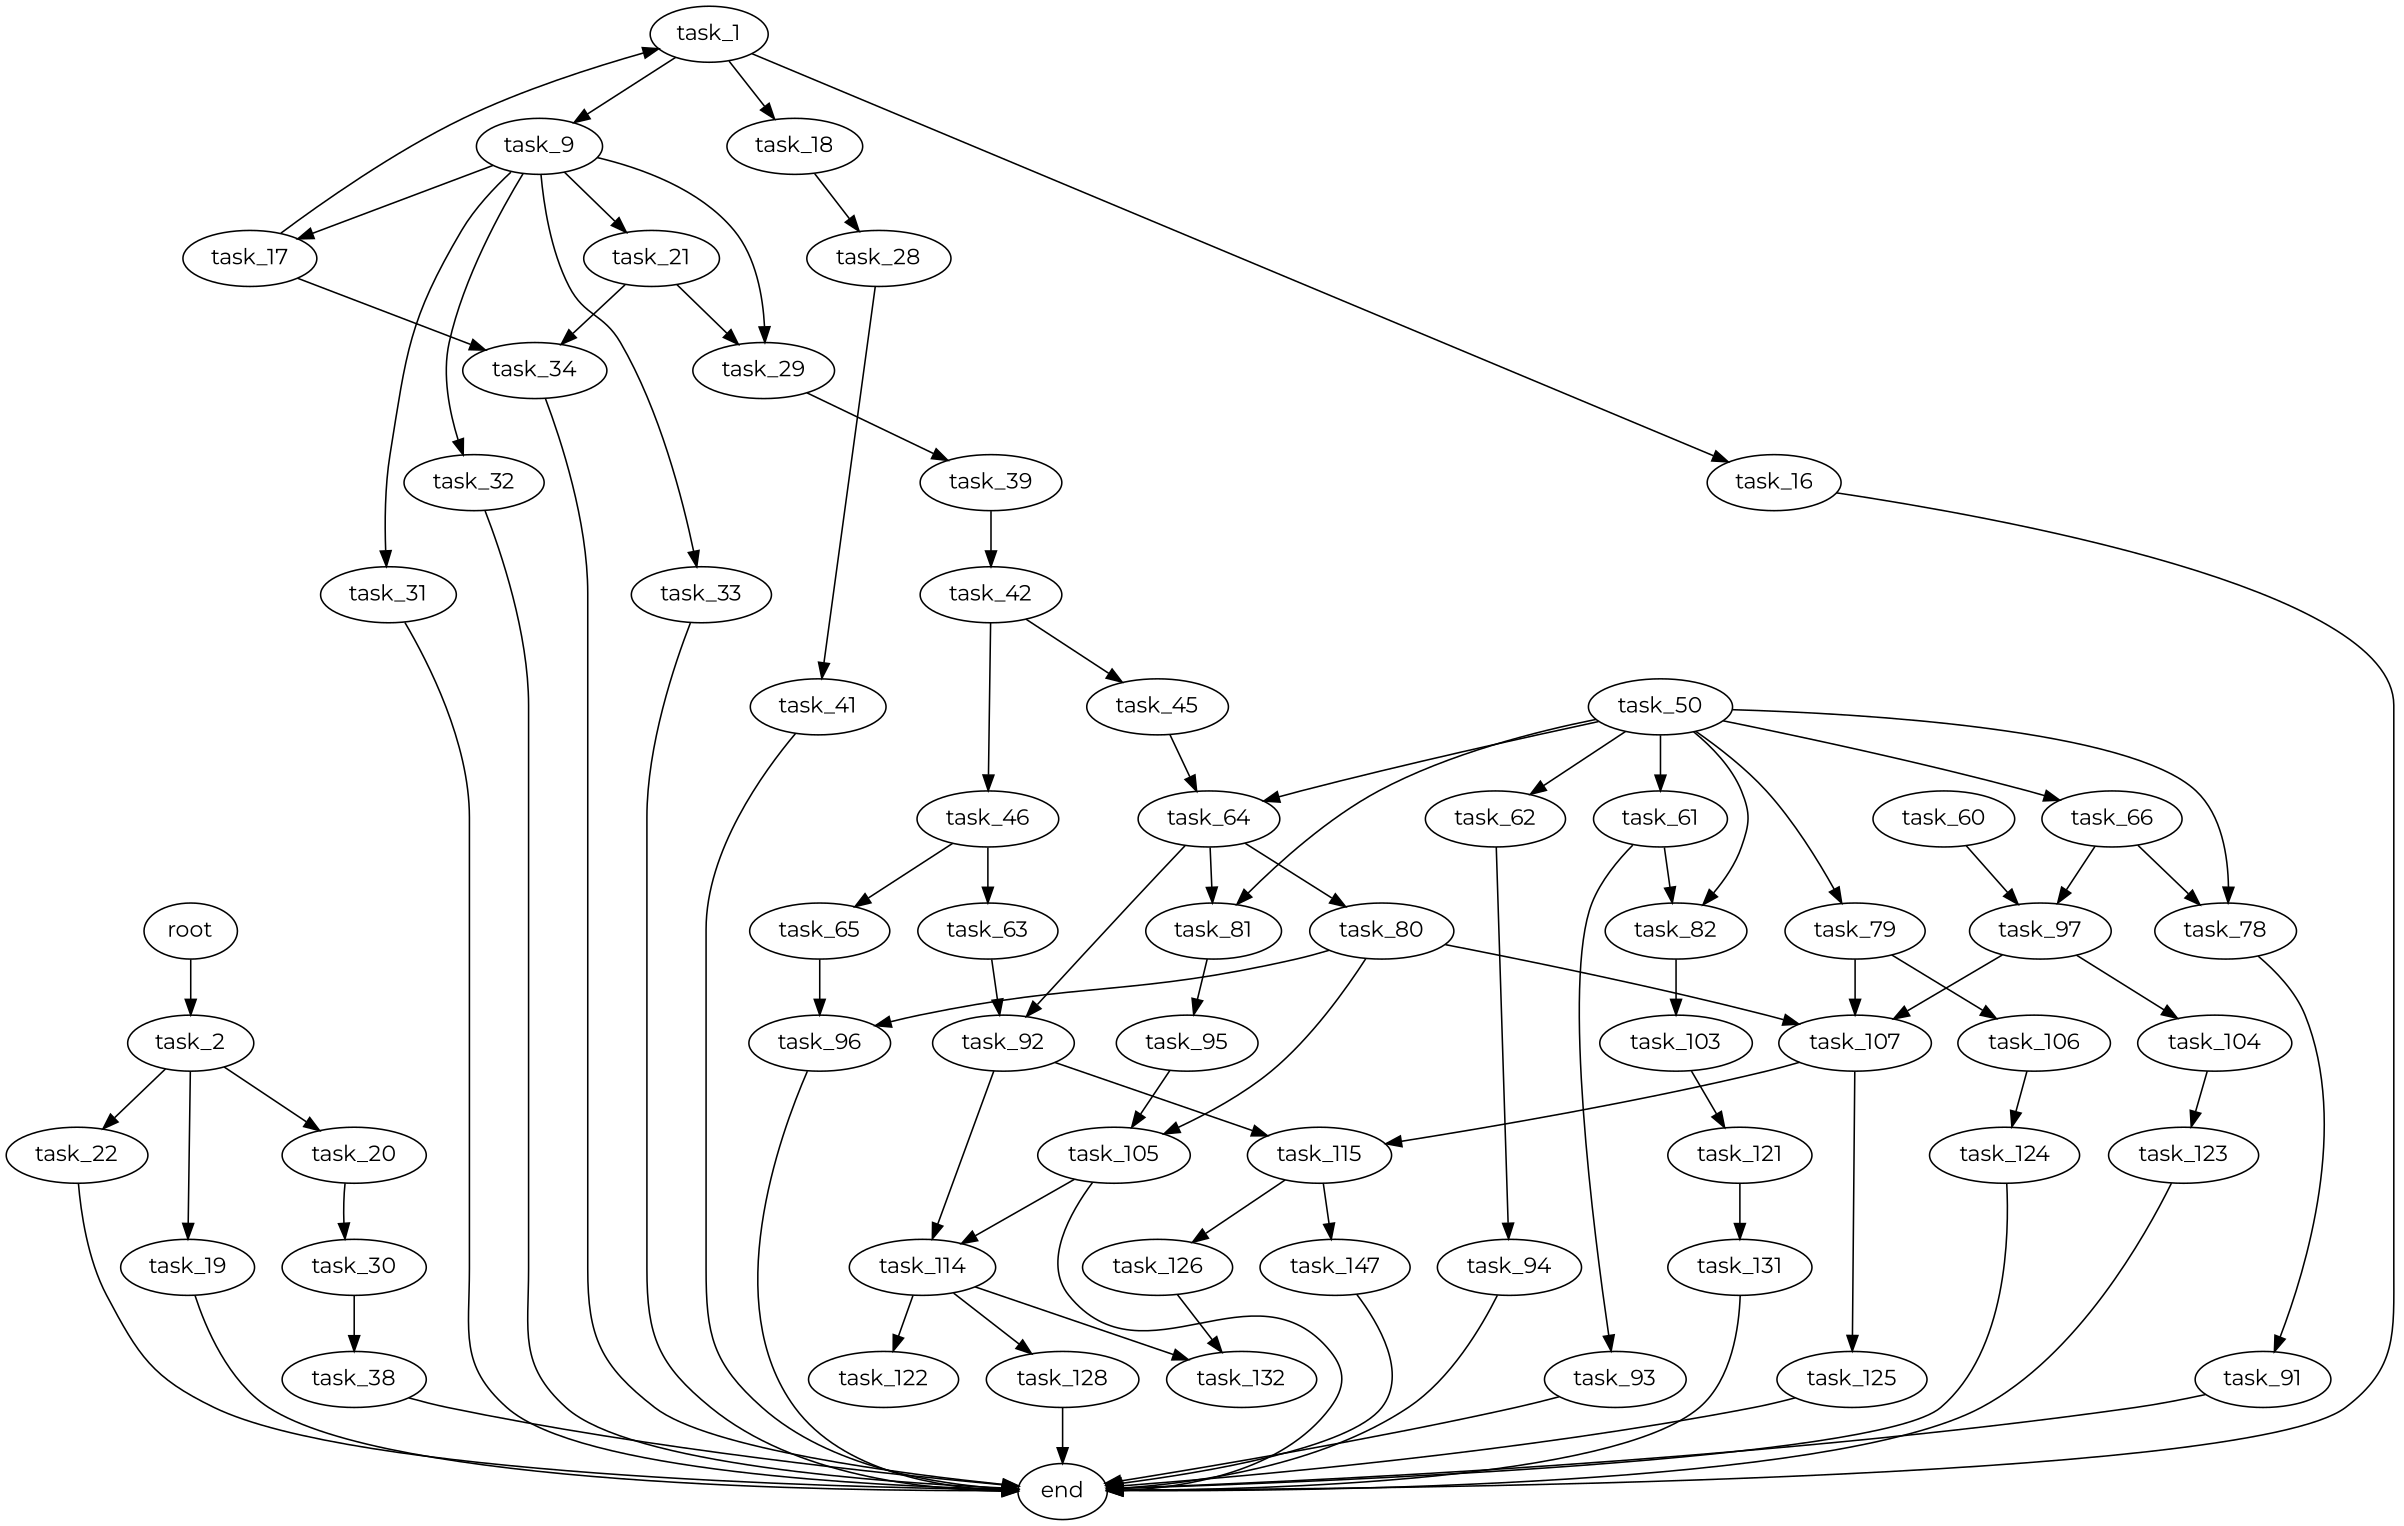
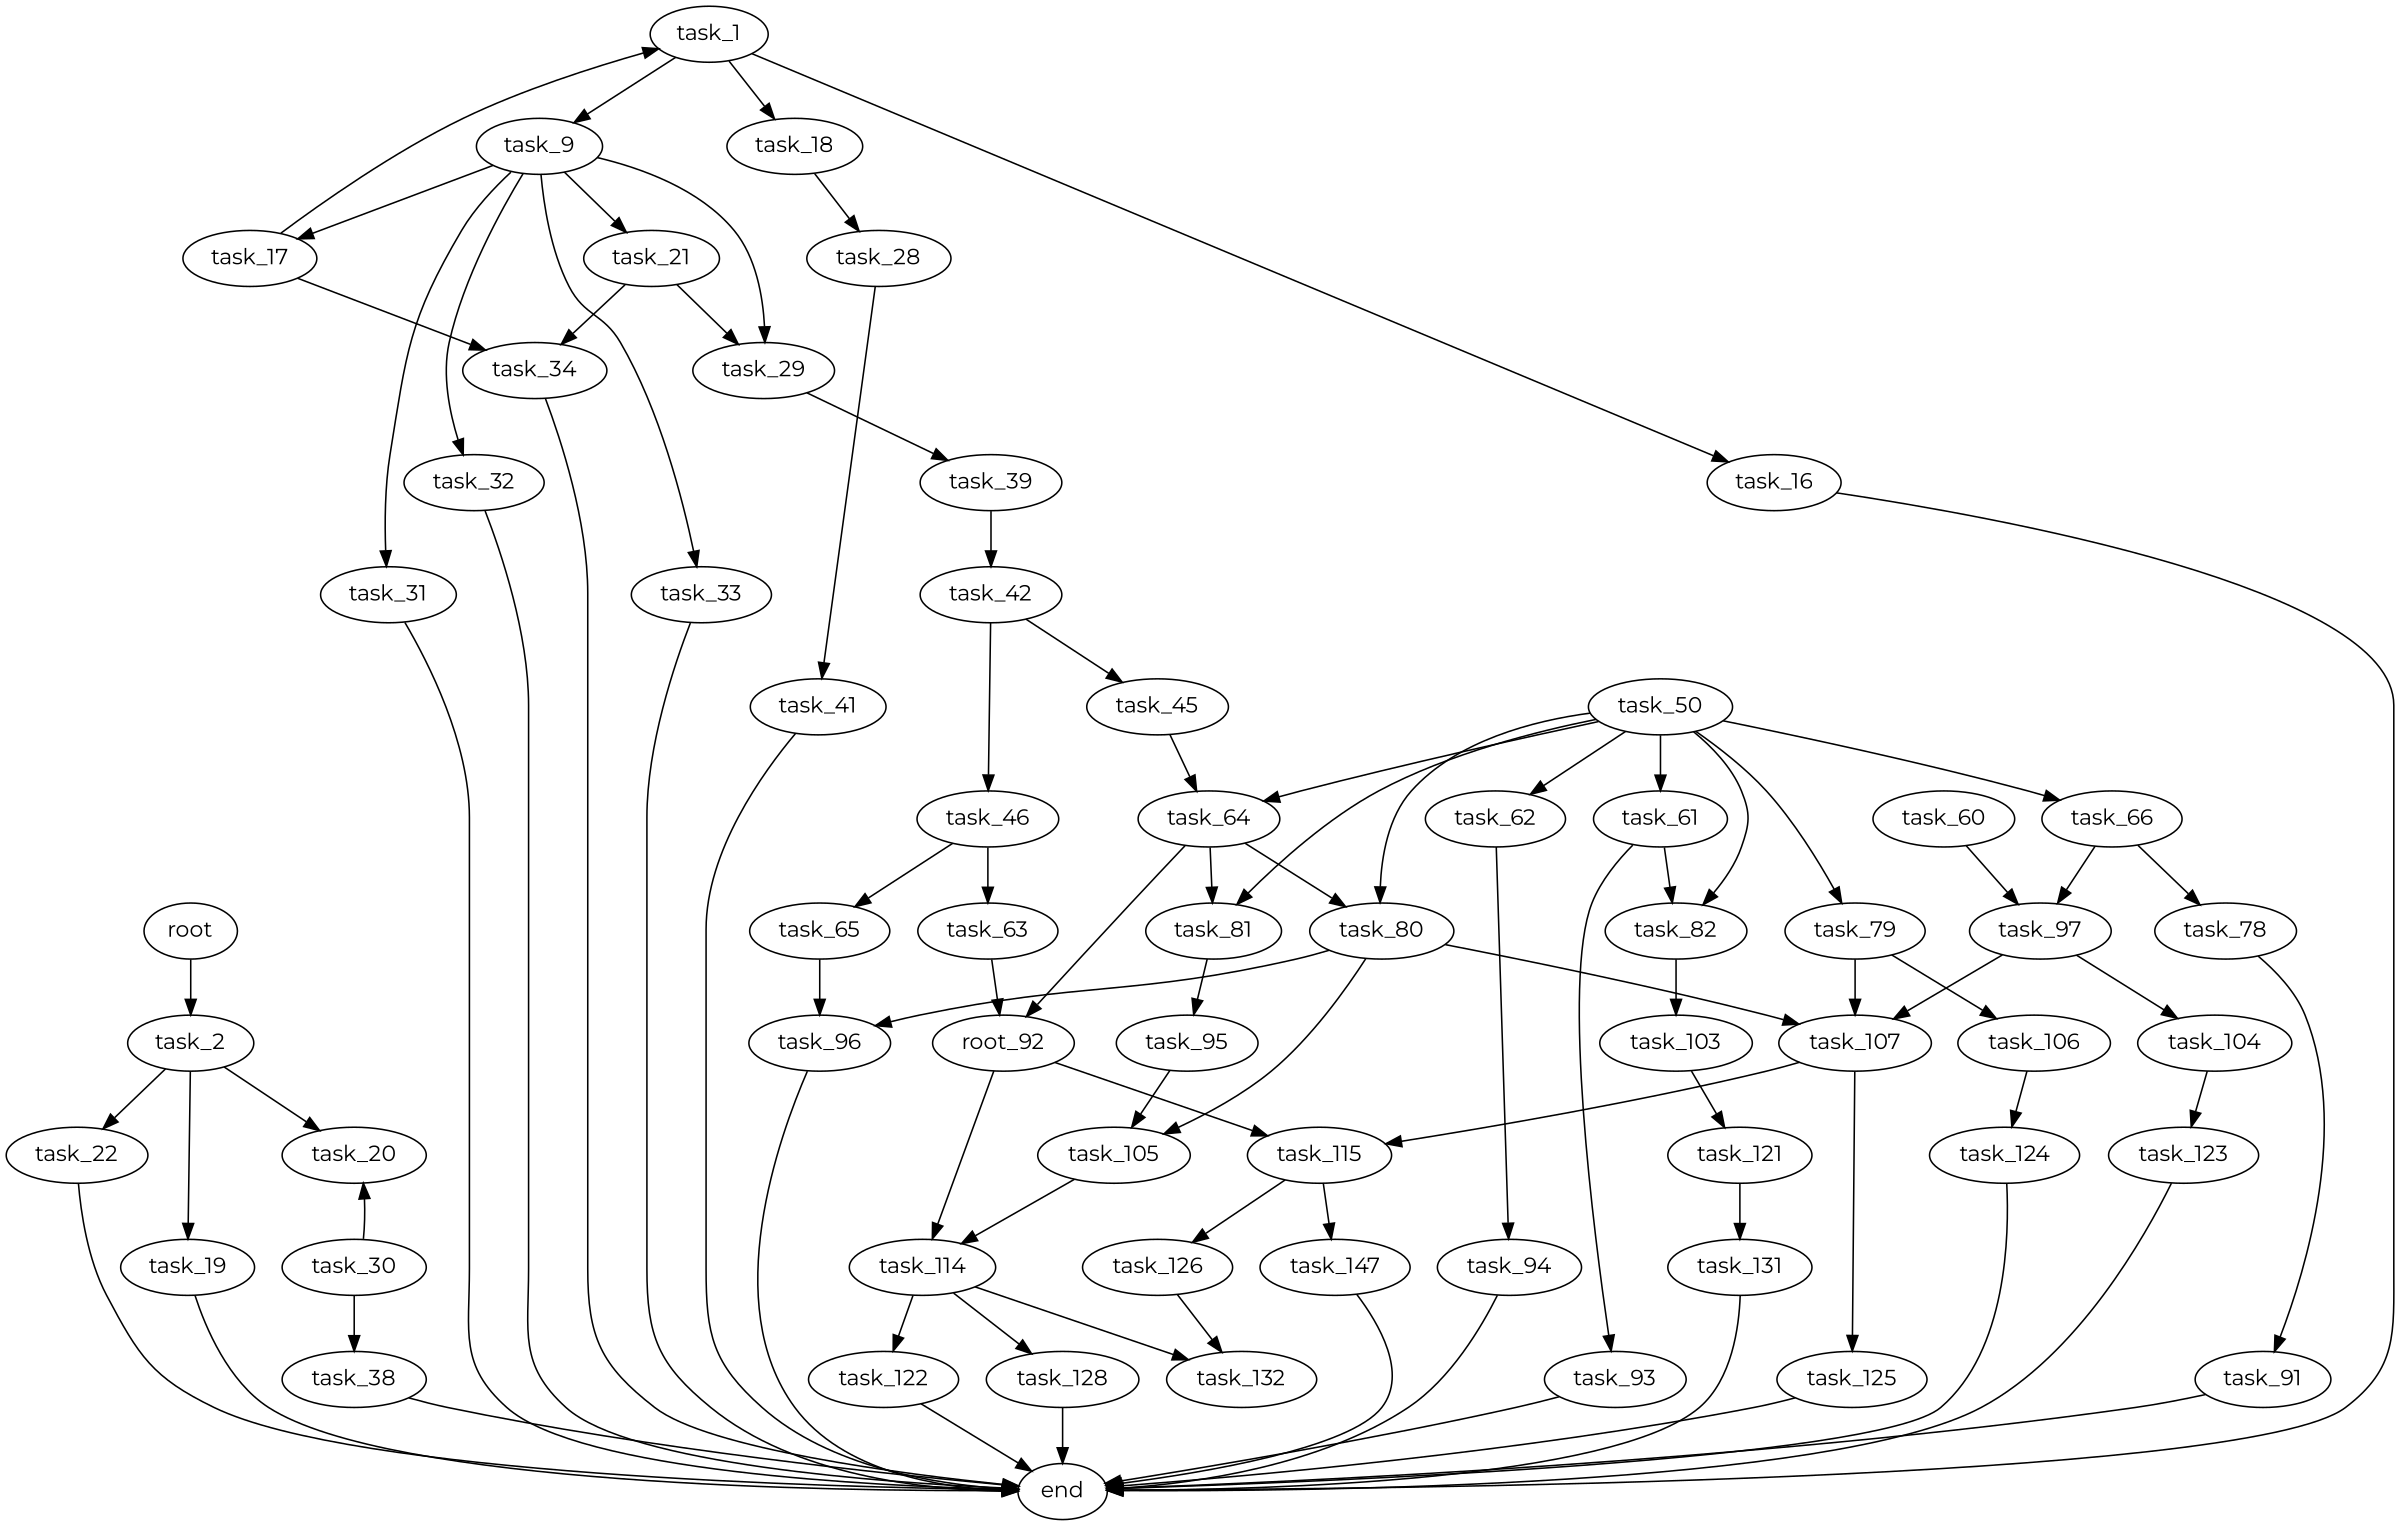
(2021, 734) -> (1419, 784)
(1003, 1043) -> (1003, 1043)
(344, 1203) -> (365, 1219)
(1283, 1321) -> (970, 1433)
